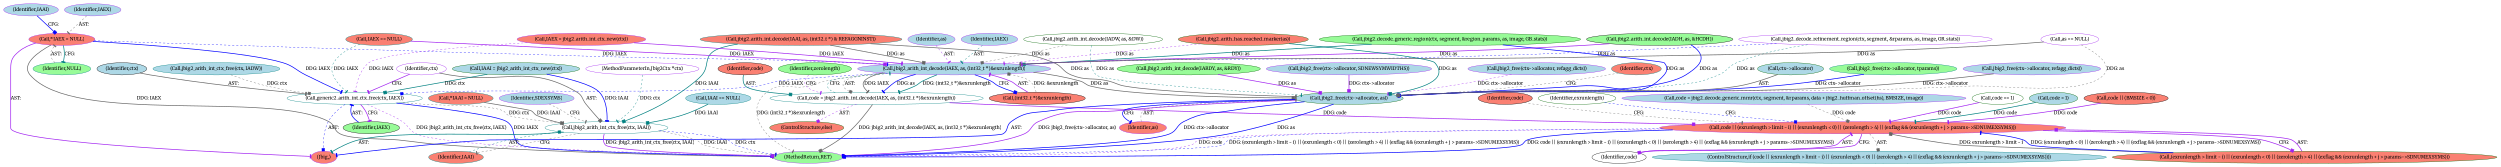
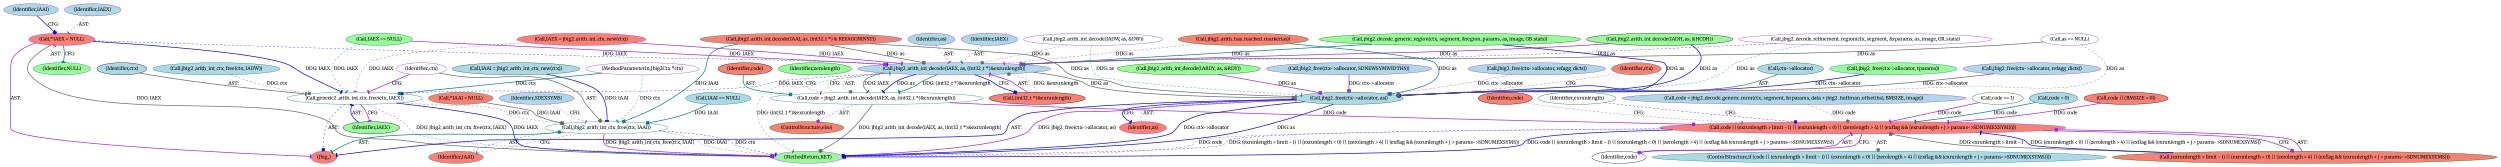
(379, 39) -> (379, 39)
(1093, 39) -> (1093, 39)
(437, 83) -> (502, 83)
(2054, 98) -> (2054, 98)
